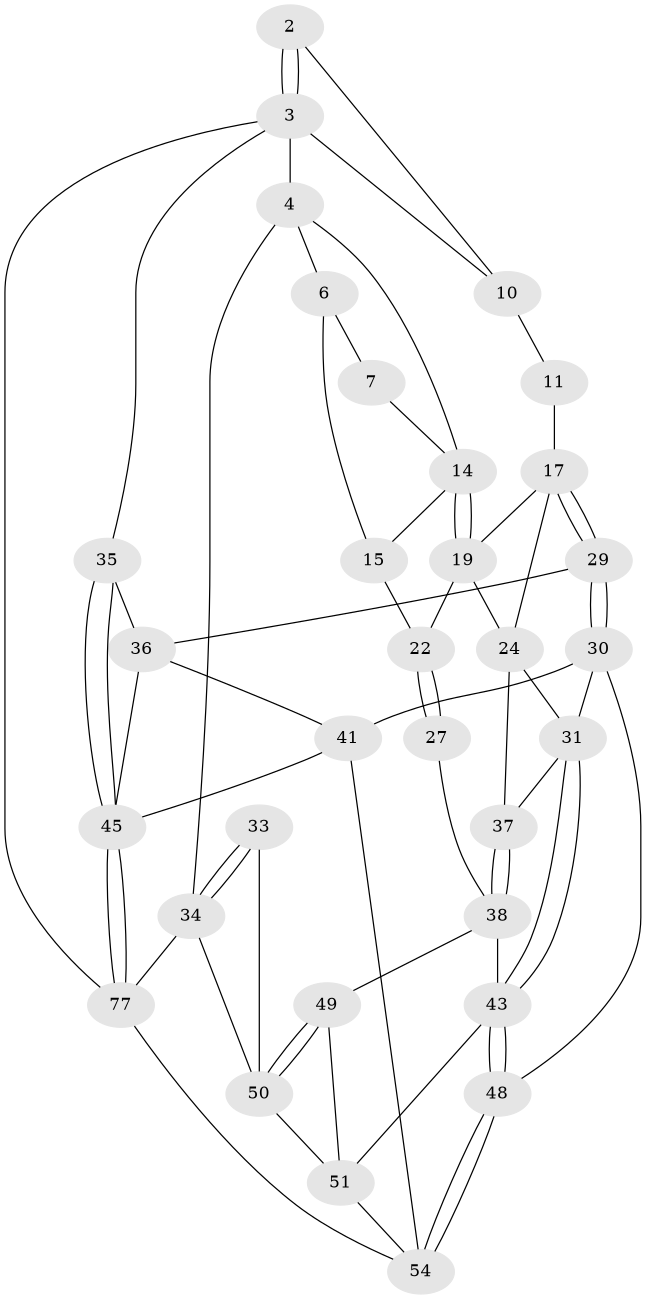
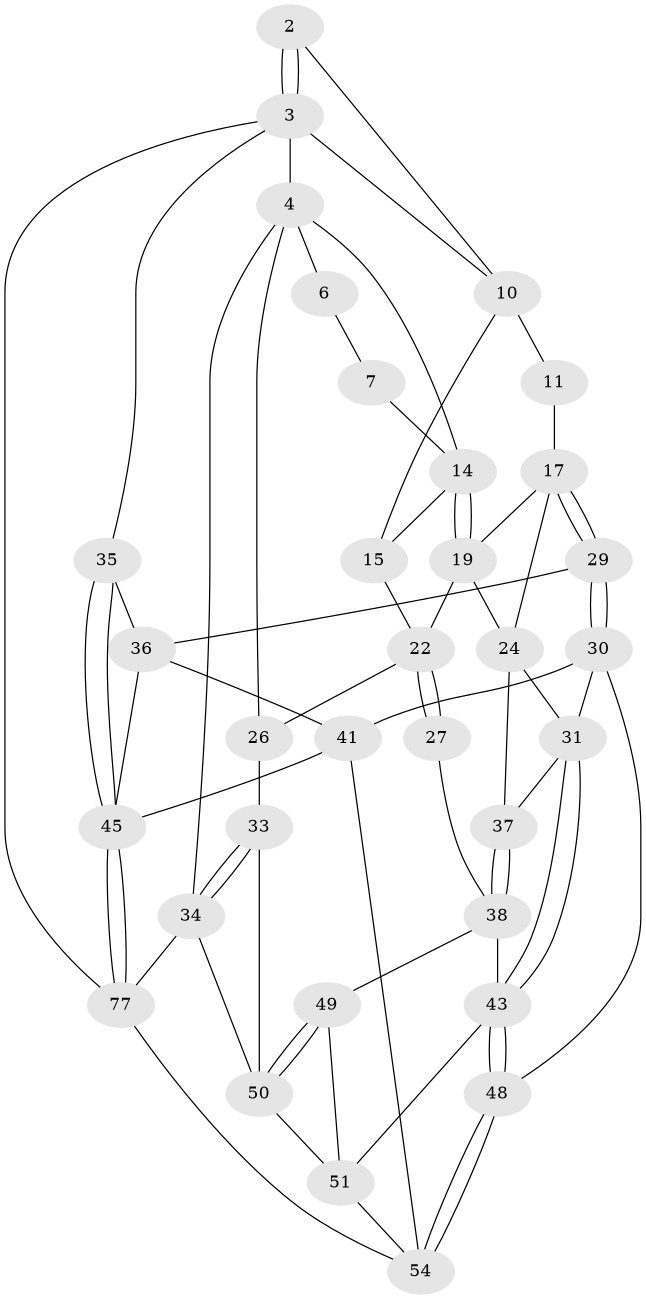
(332, 430) -> (432, 423)
none -> (259, 738)
